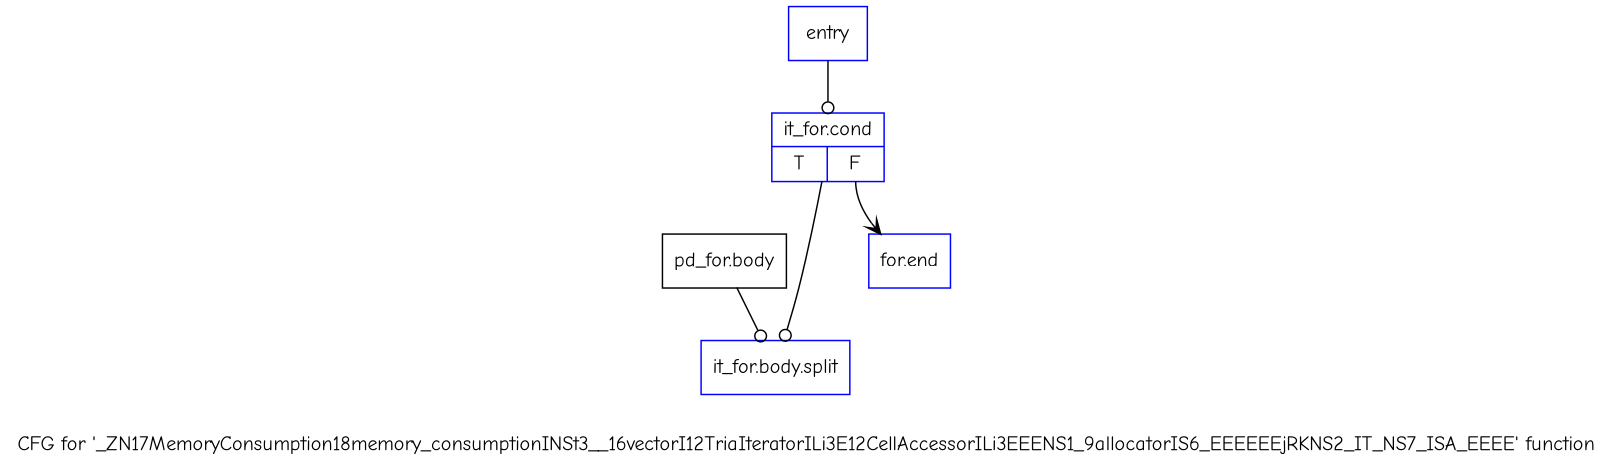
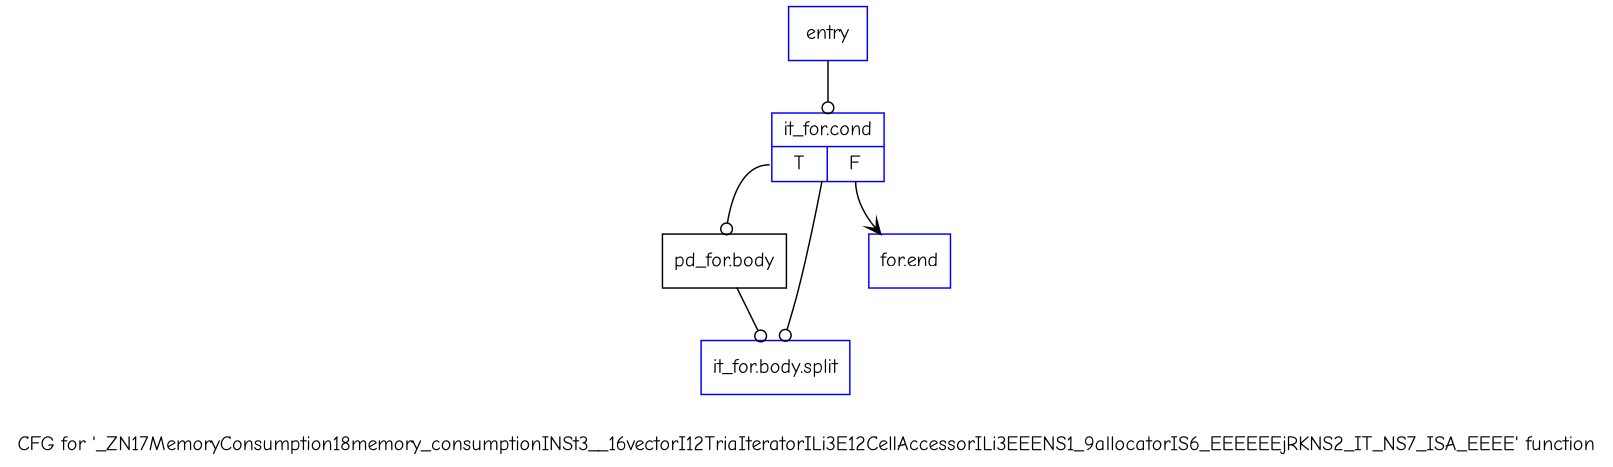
none -> (739, 186)
